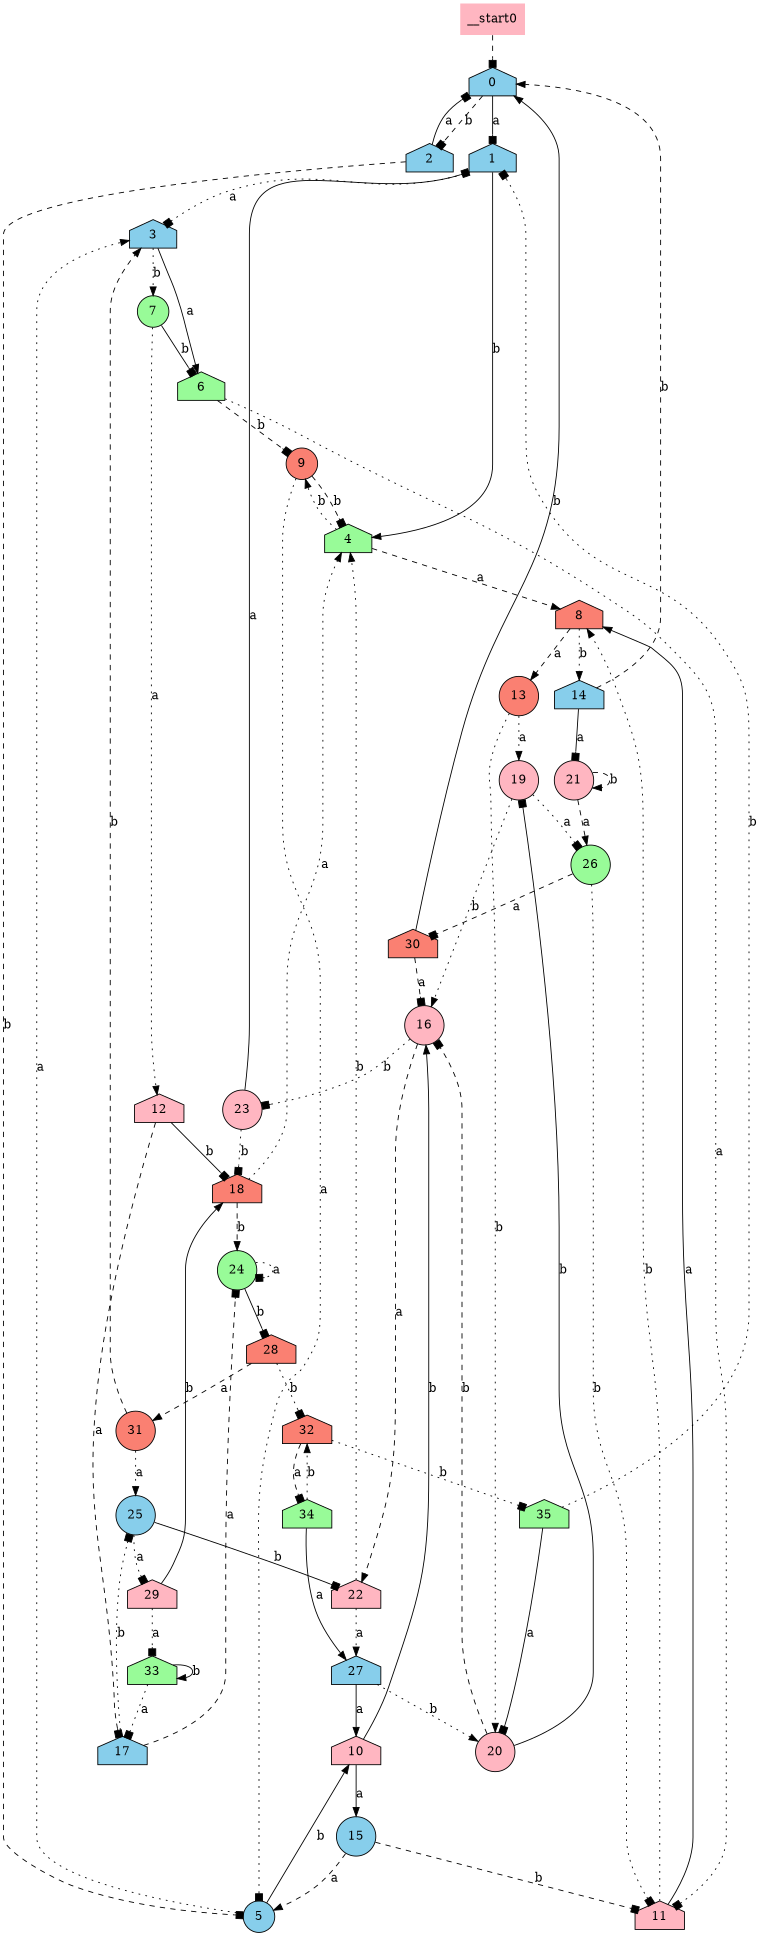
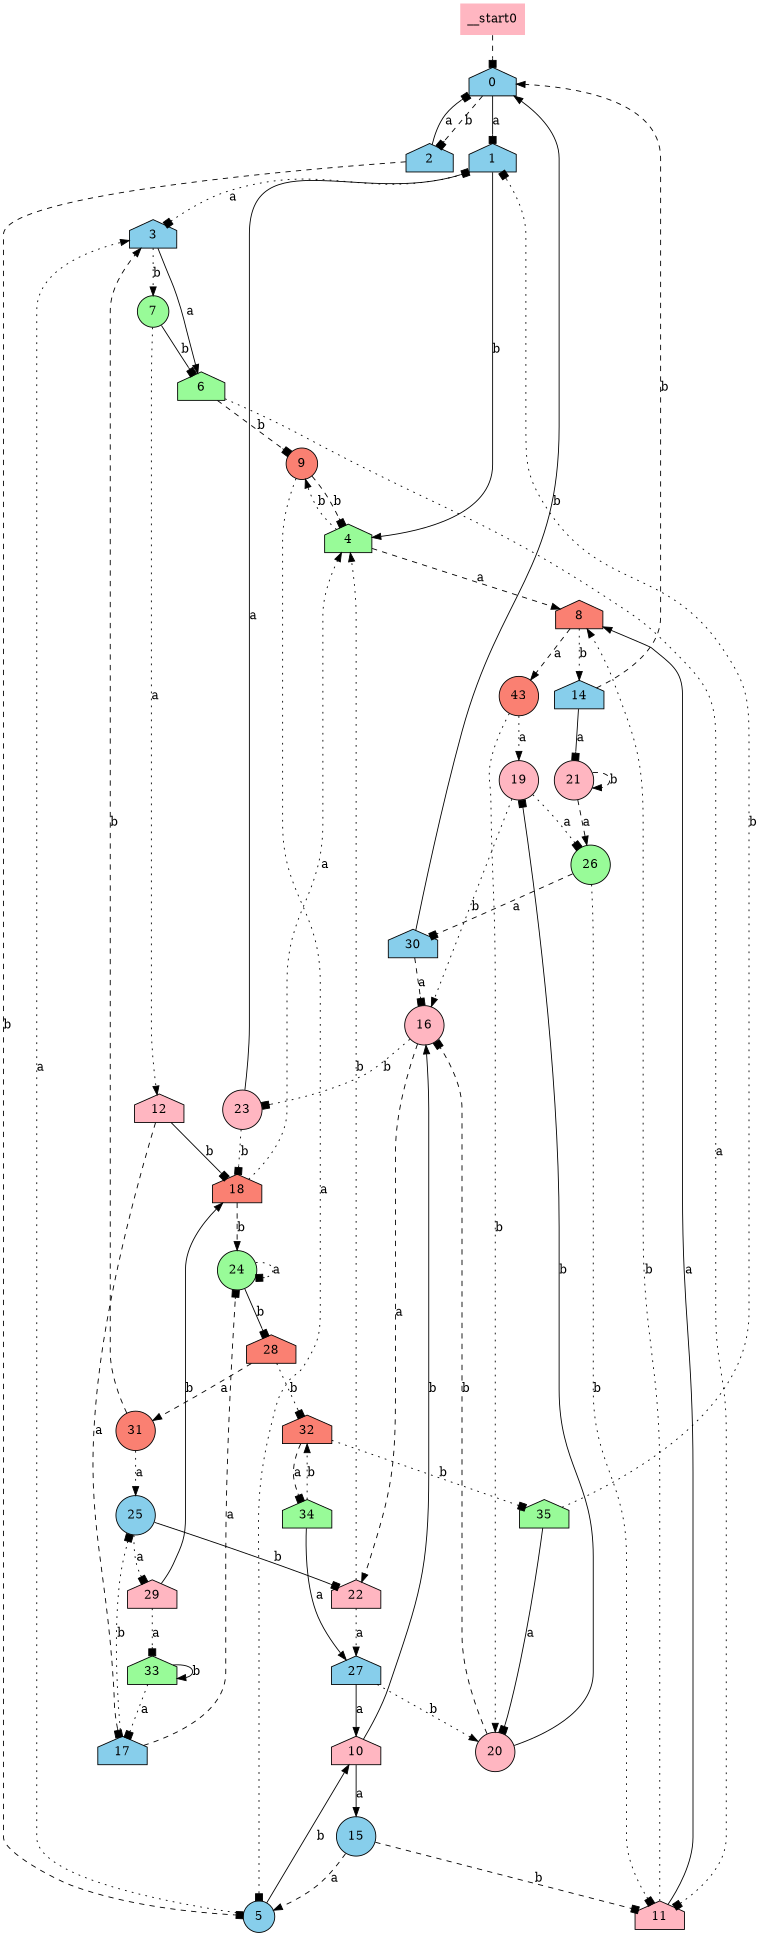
(519, 696) -> (519, 696)
(413, 945) -> (413, 945)
